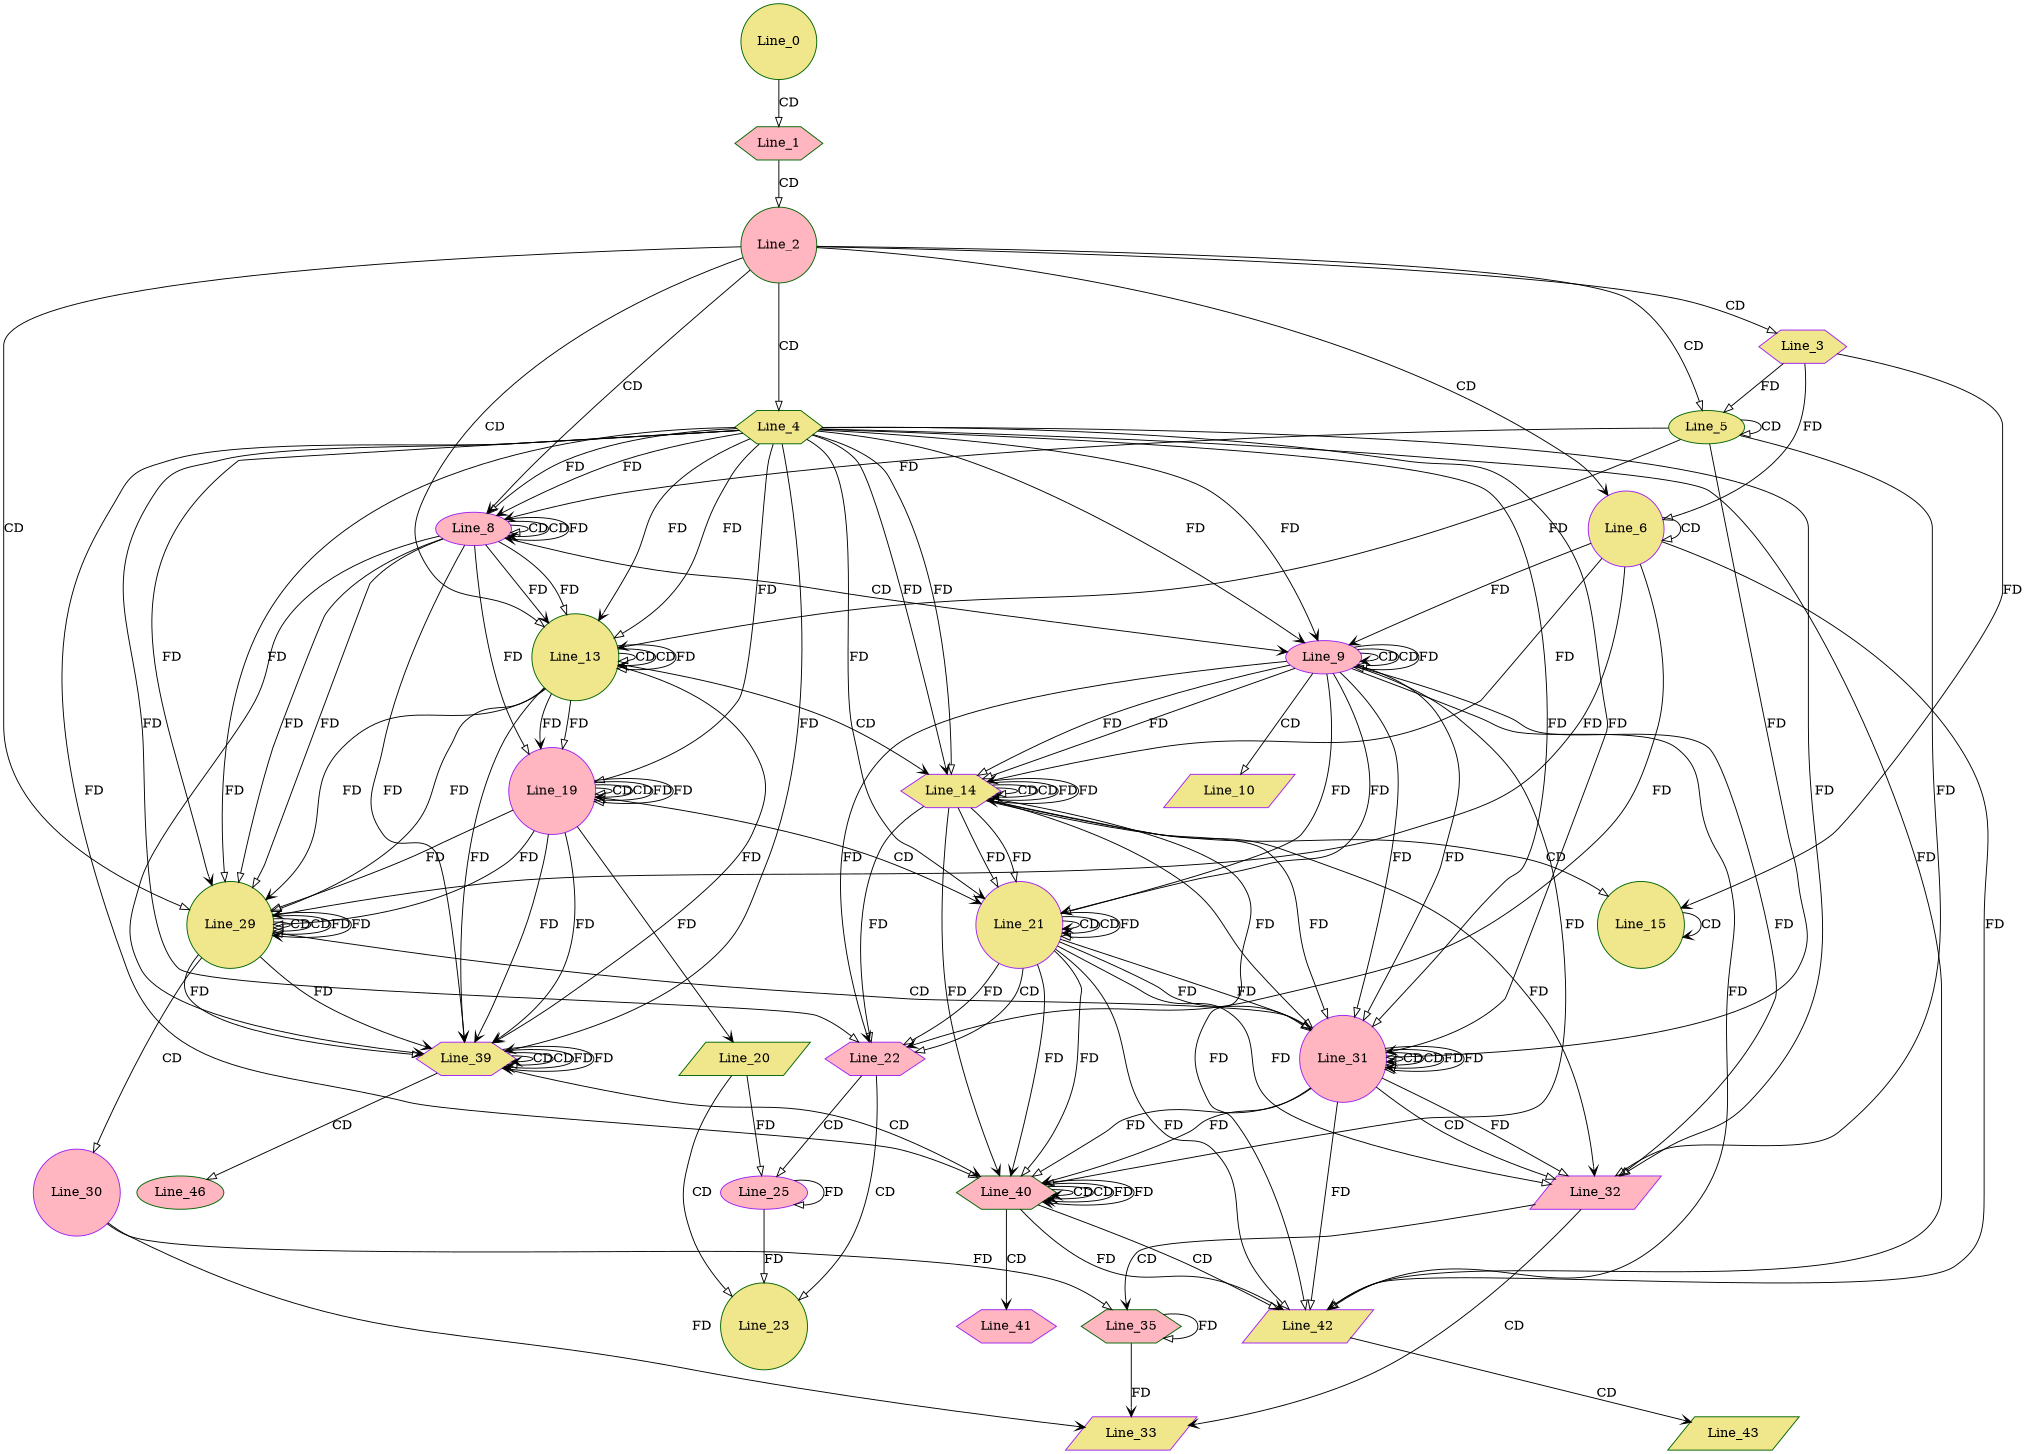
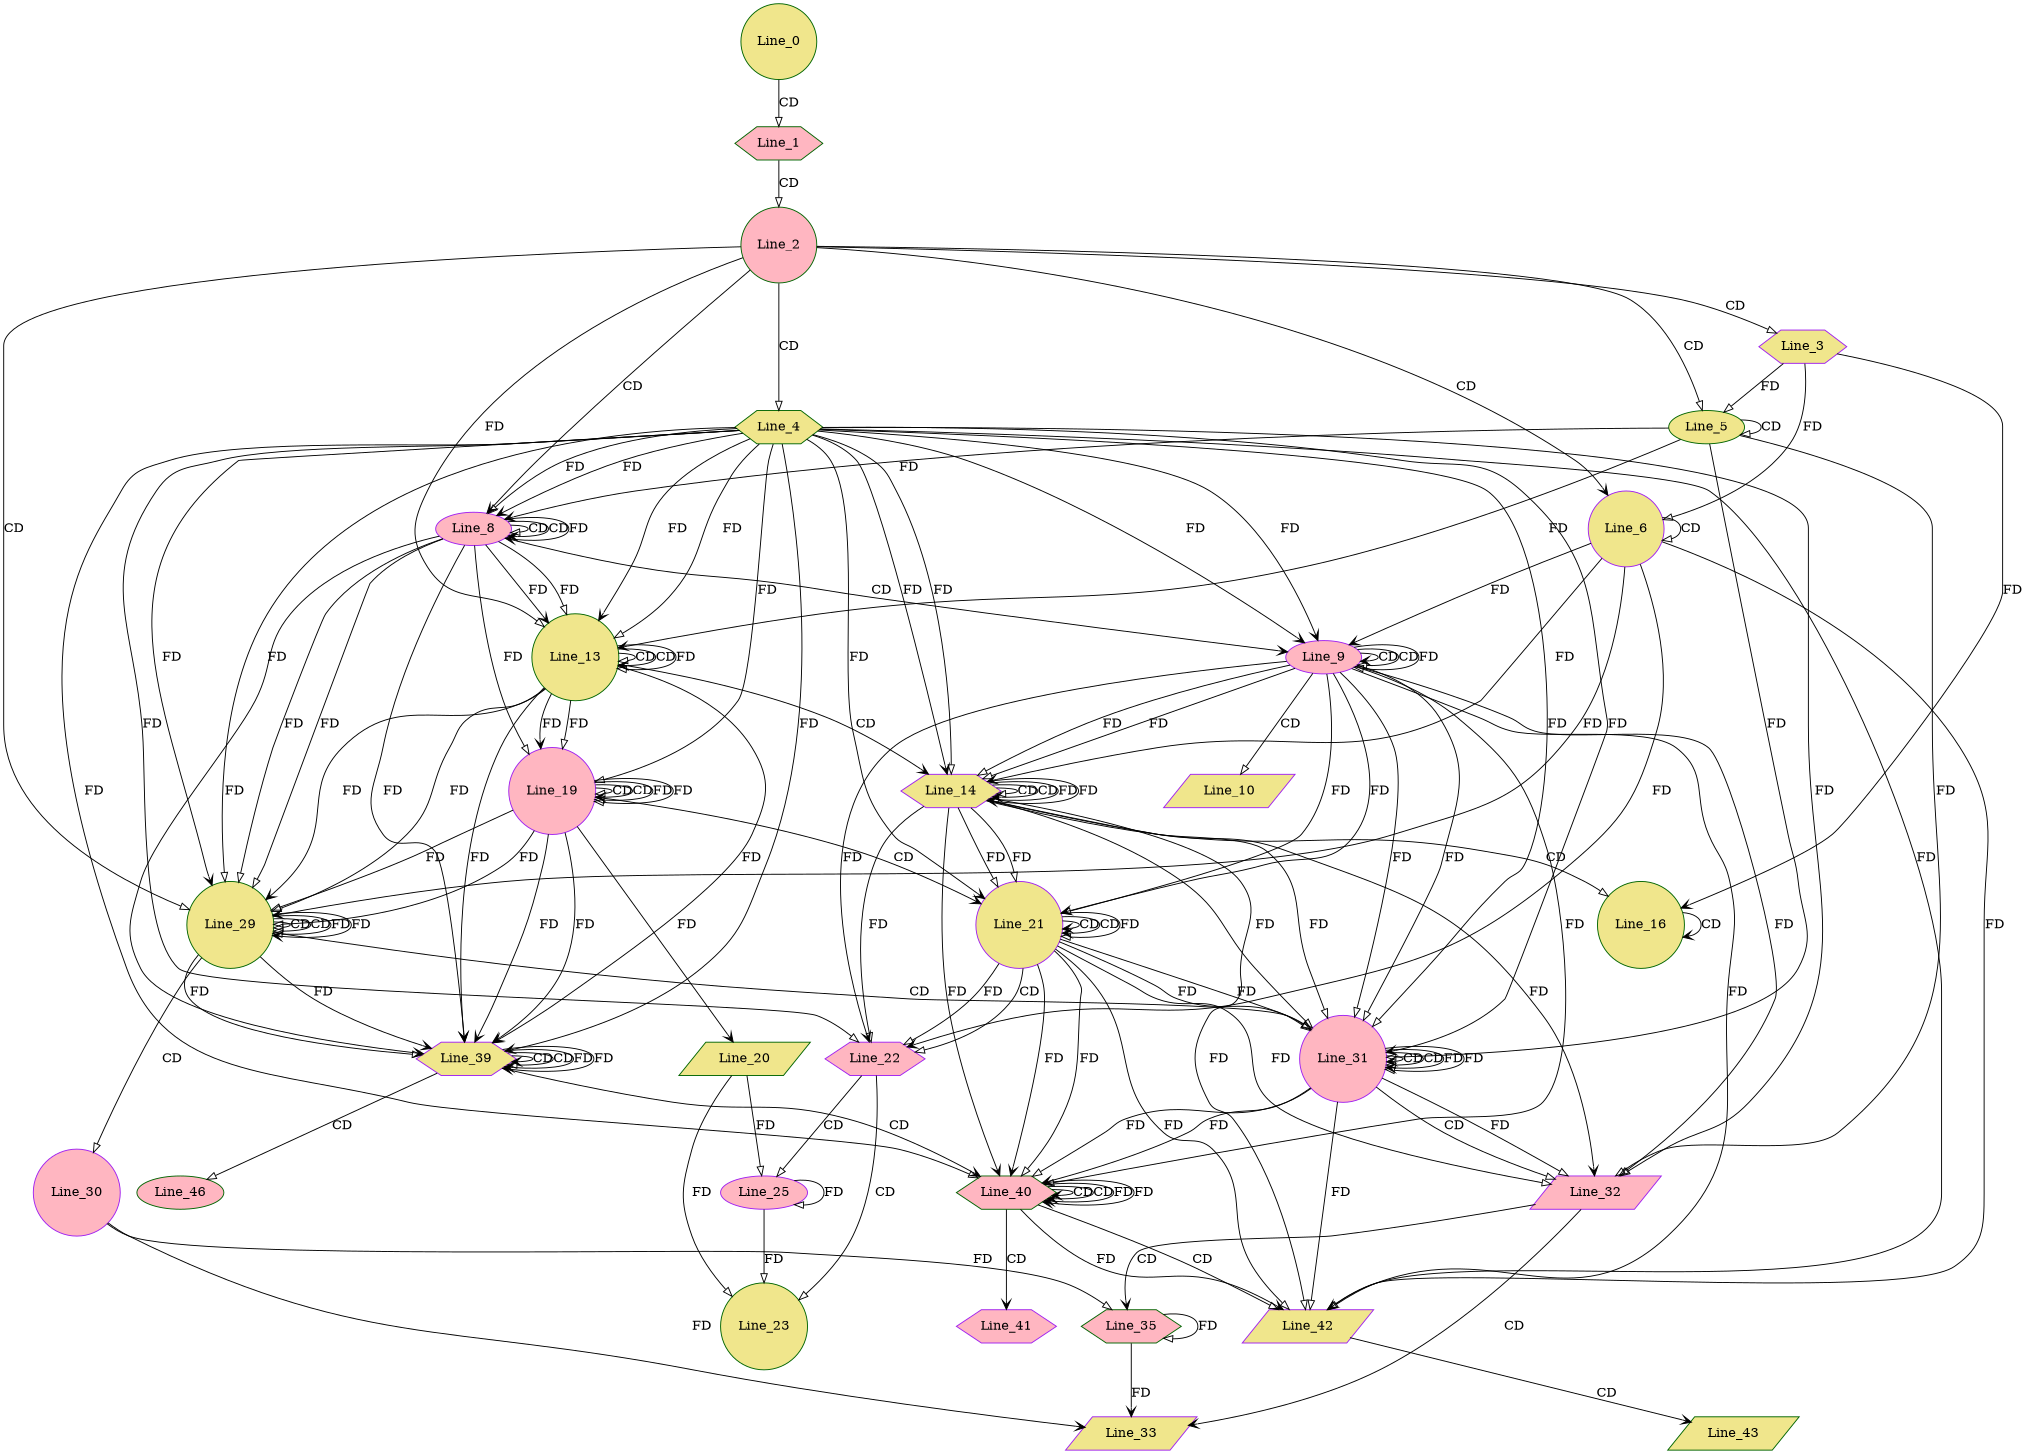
(495, 427) -> (495, 427)
(1641, 925) -> (1641, 925)
(702, 1193) -> (702, 1193)
